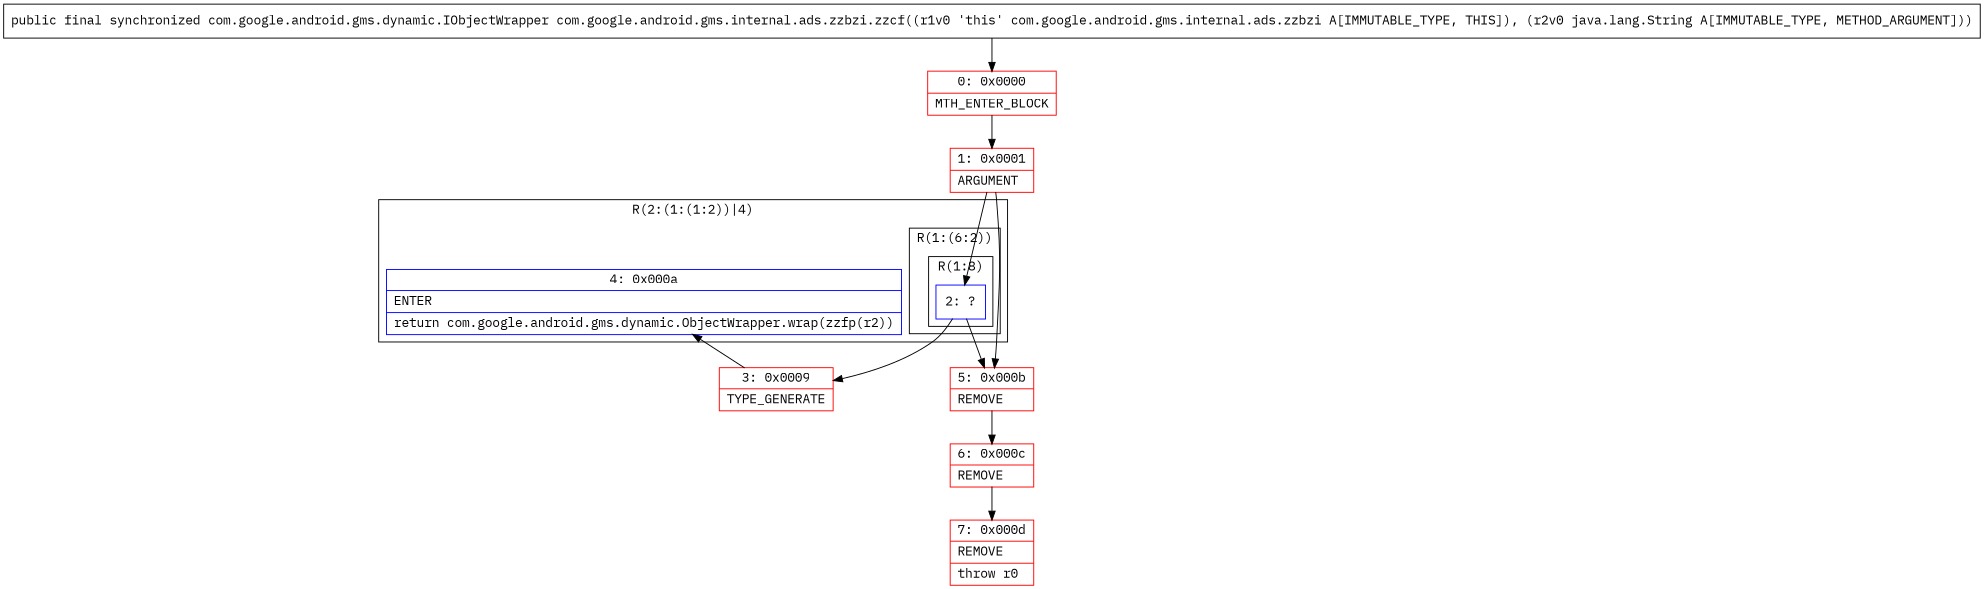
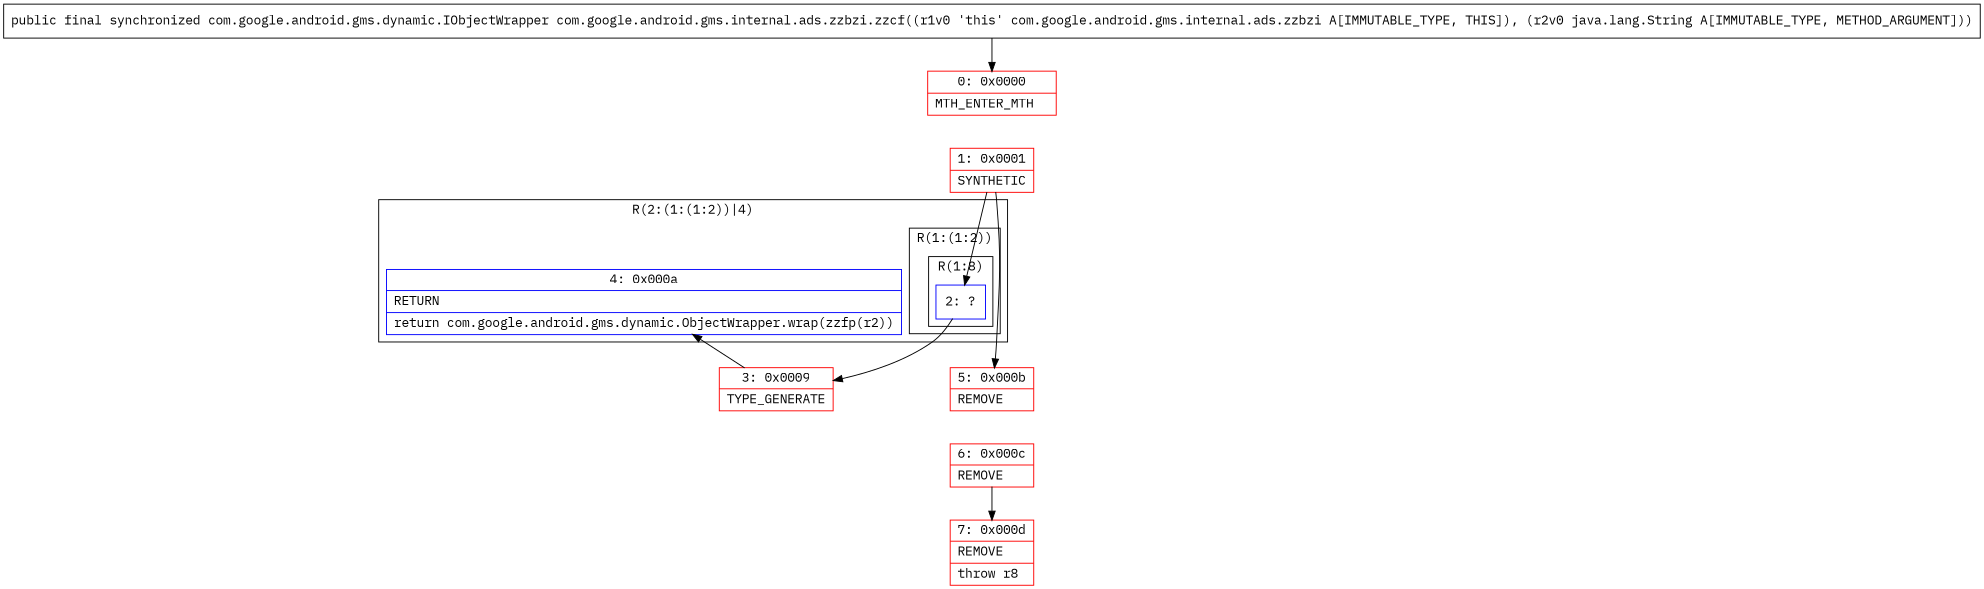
(992, 104) -> (985, 104)
(992, 127) -> none
(988, 181) -> (992, 181)
(955, 239) -> (955, 239)
(413, 301) -> (417, 301)
(977, 348) -> none
(992, 423) -> none
(988, 574) -> (988, 574)
